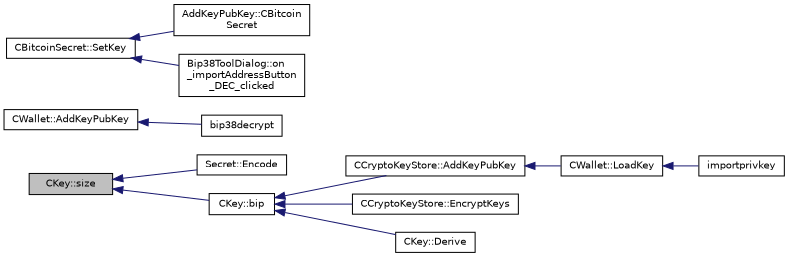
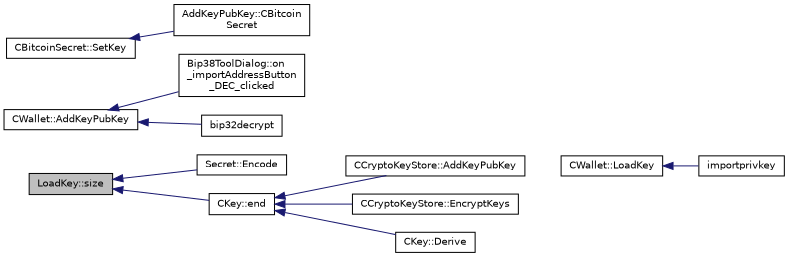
(160, 62) -> (149, 100)
(242, 126) -> (242, 126)
(548, 166) -> none
(71, 184) -> (71, 184)
(242, 204) -> (242, 204)
